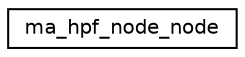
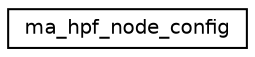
(122, 29) -> (128, 29)
